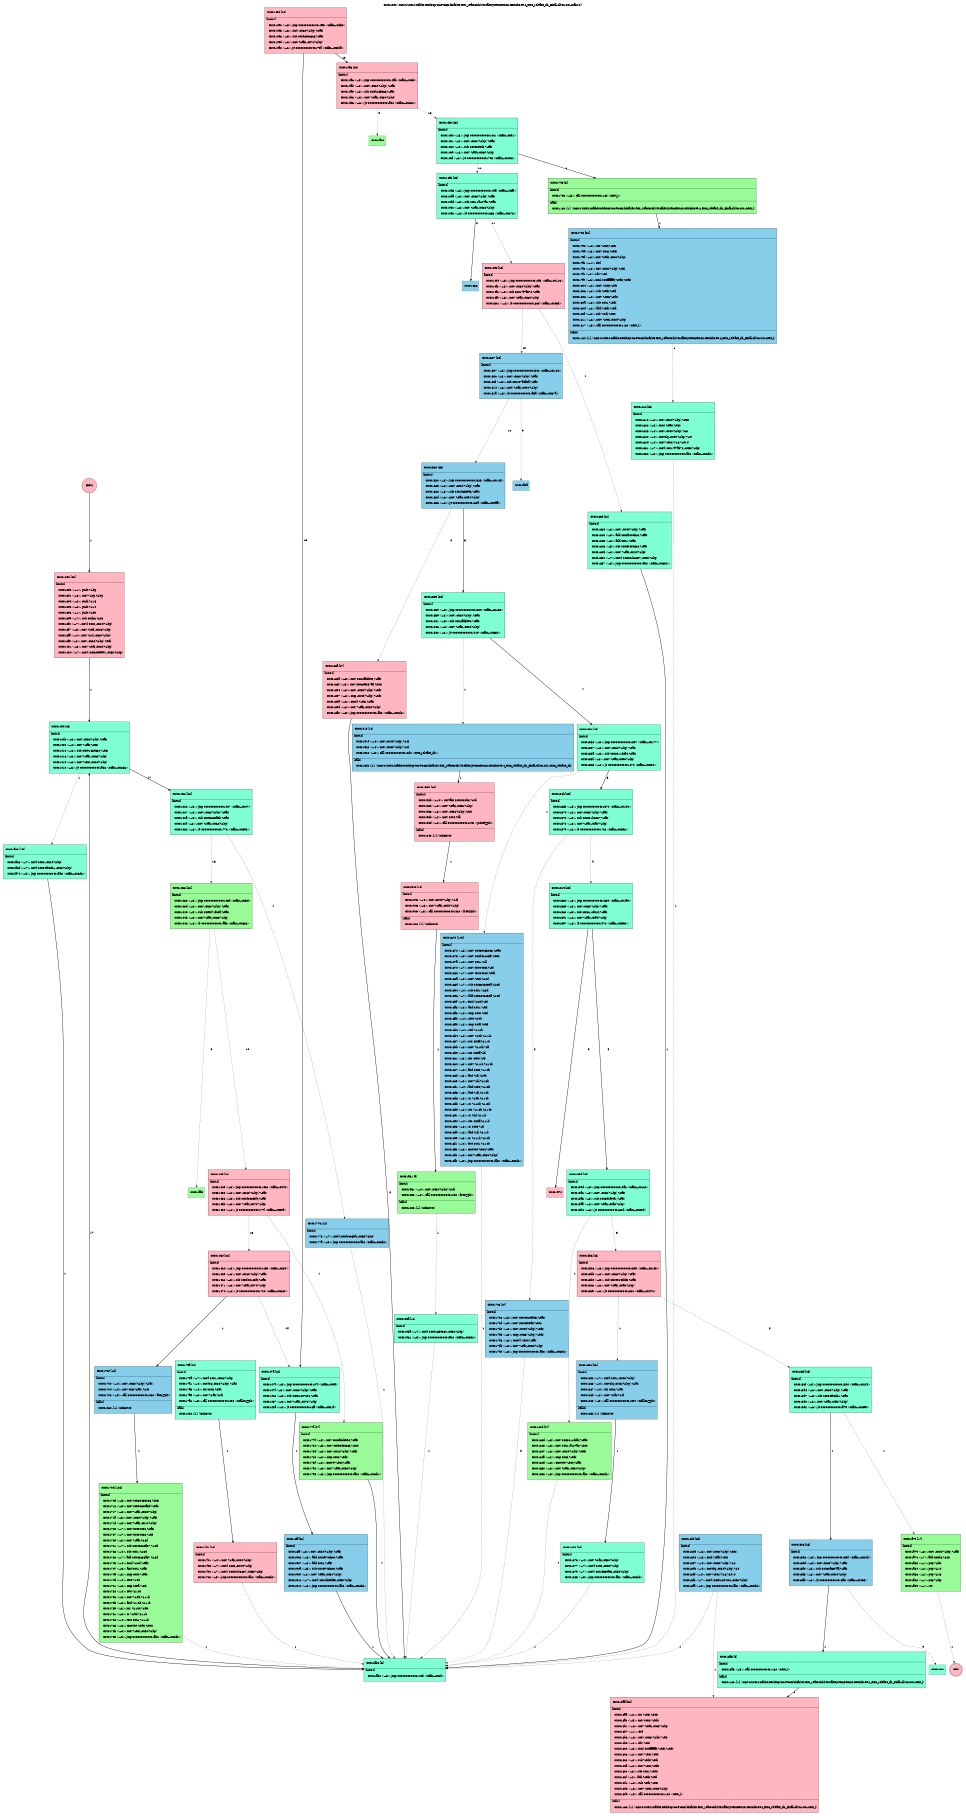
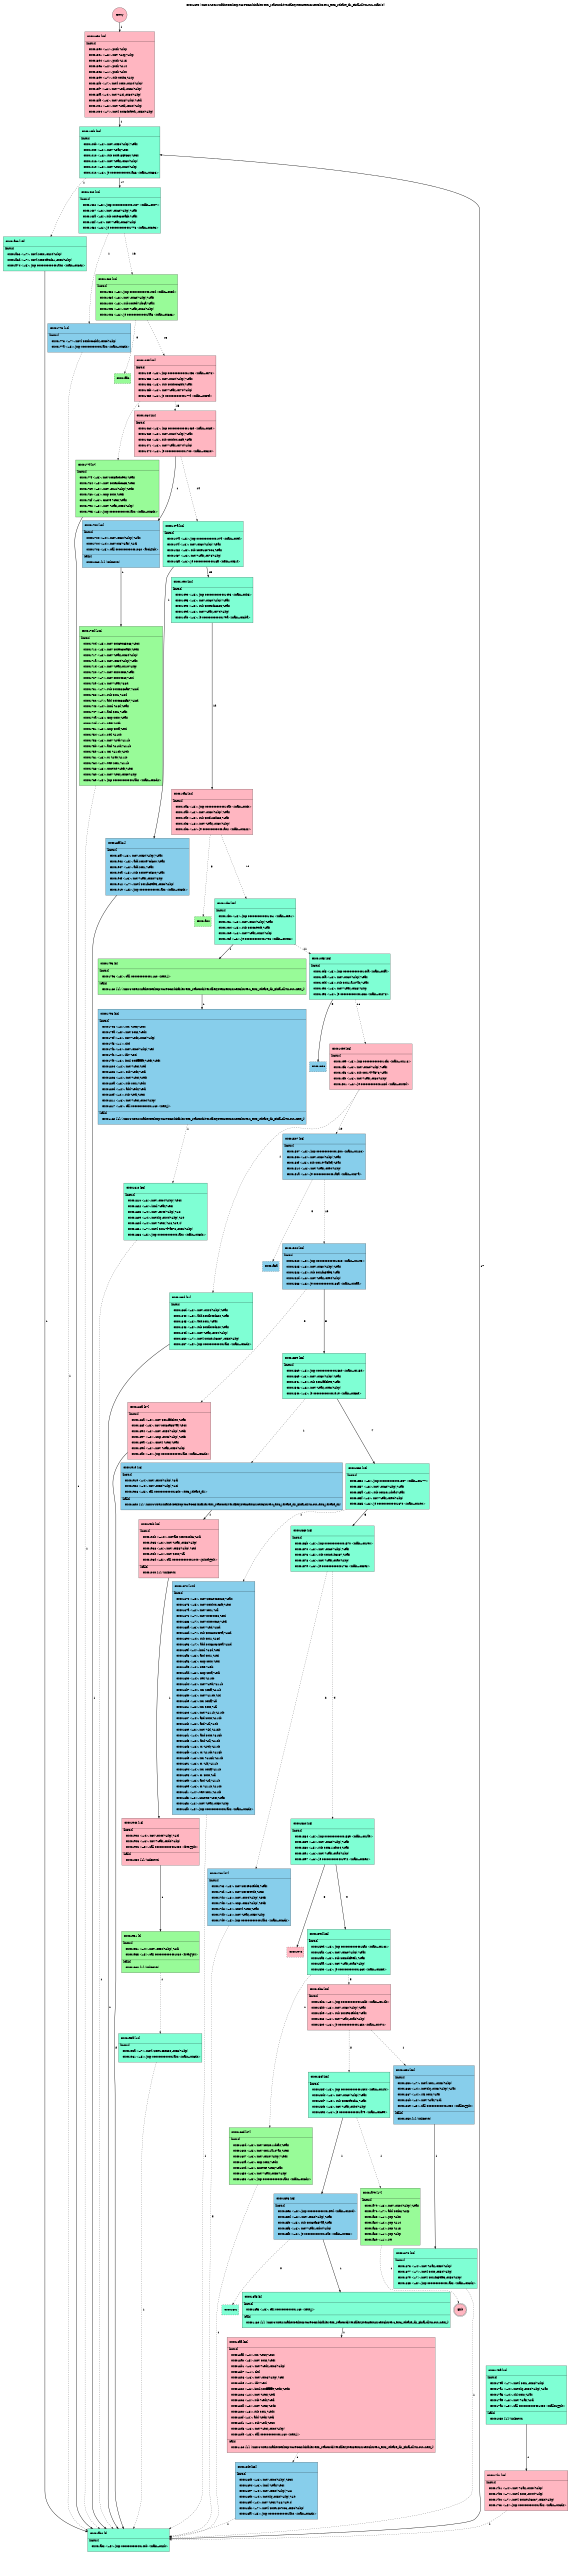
(306, 30) -> (212, 600)
(303, 709) -> (207, 571)
(714, 1643) -> (296, 2457)
